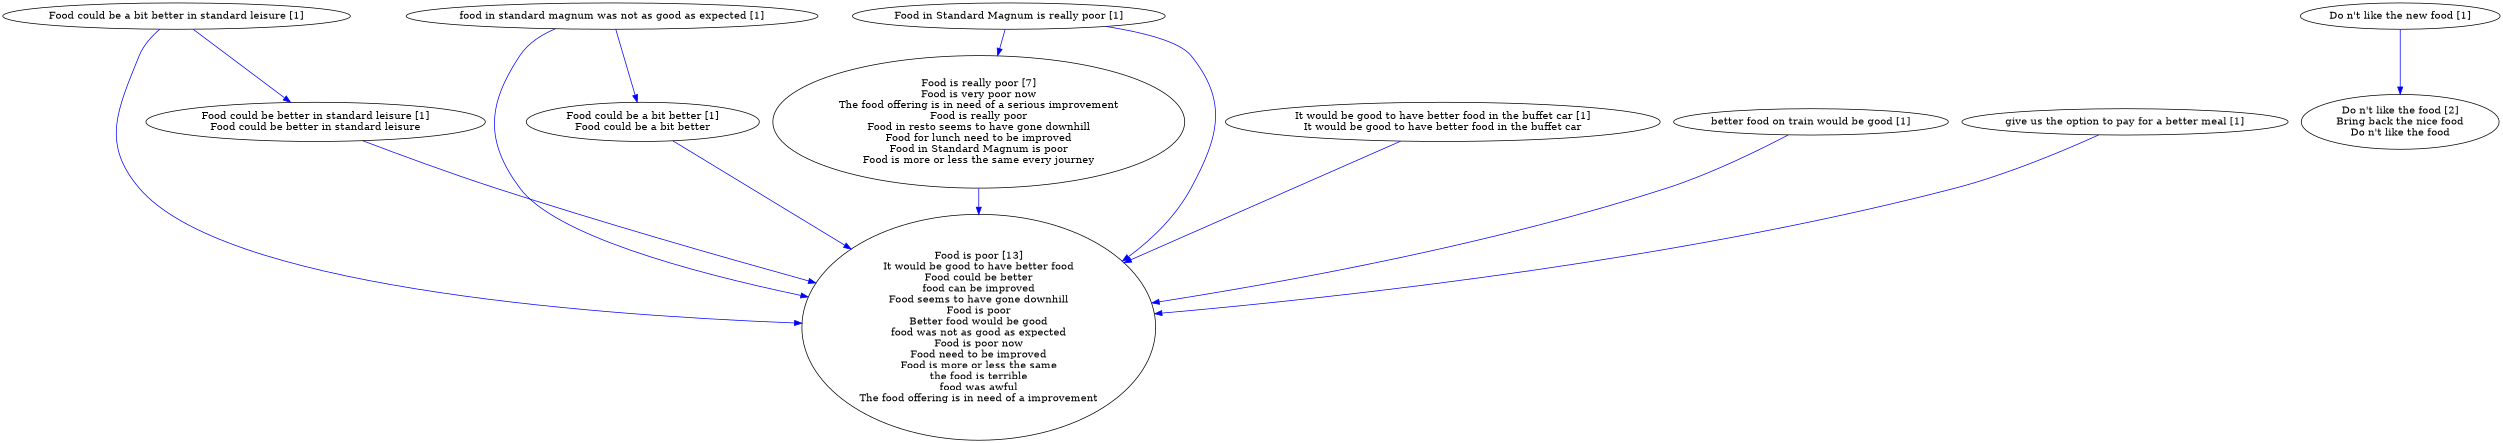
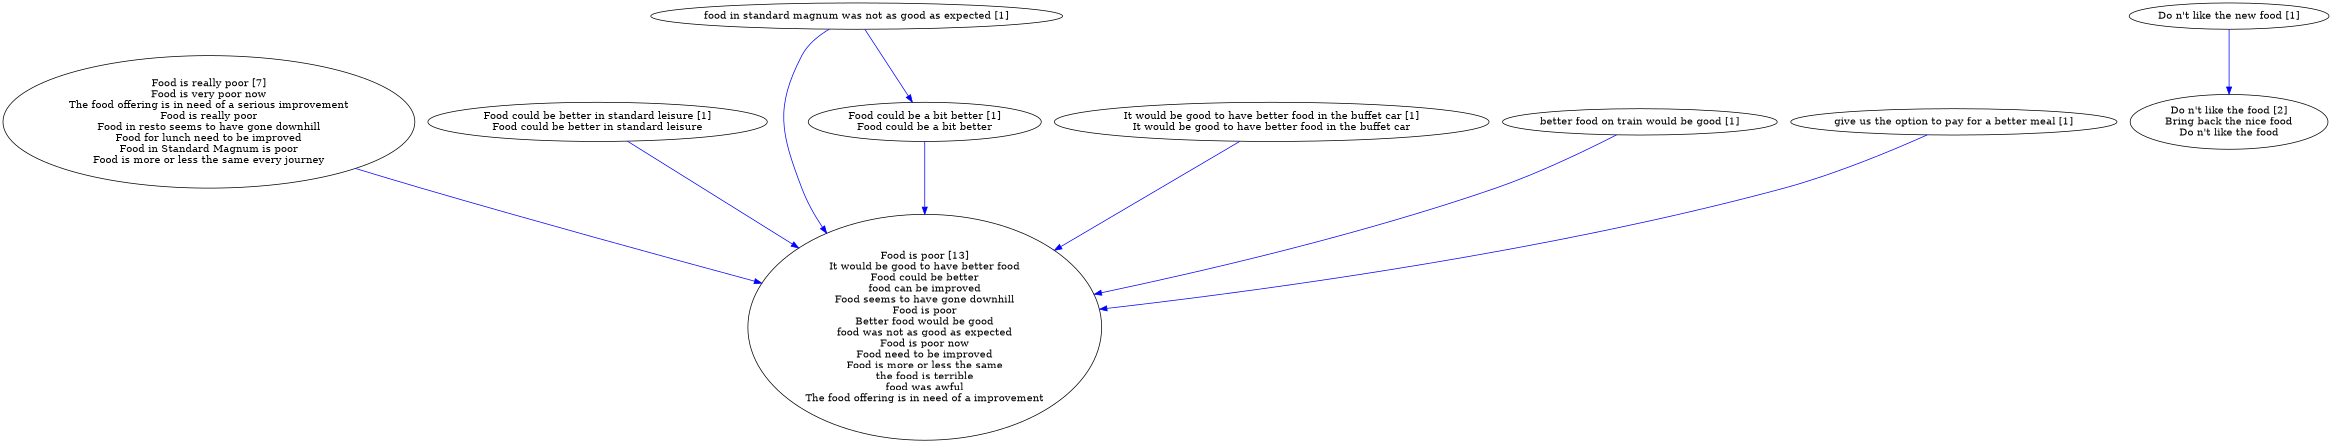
(177, 16) -> none
(1009, 16) -> none
